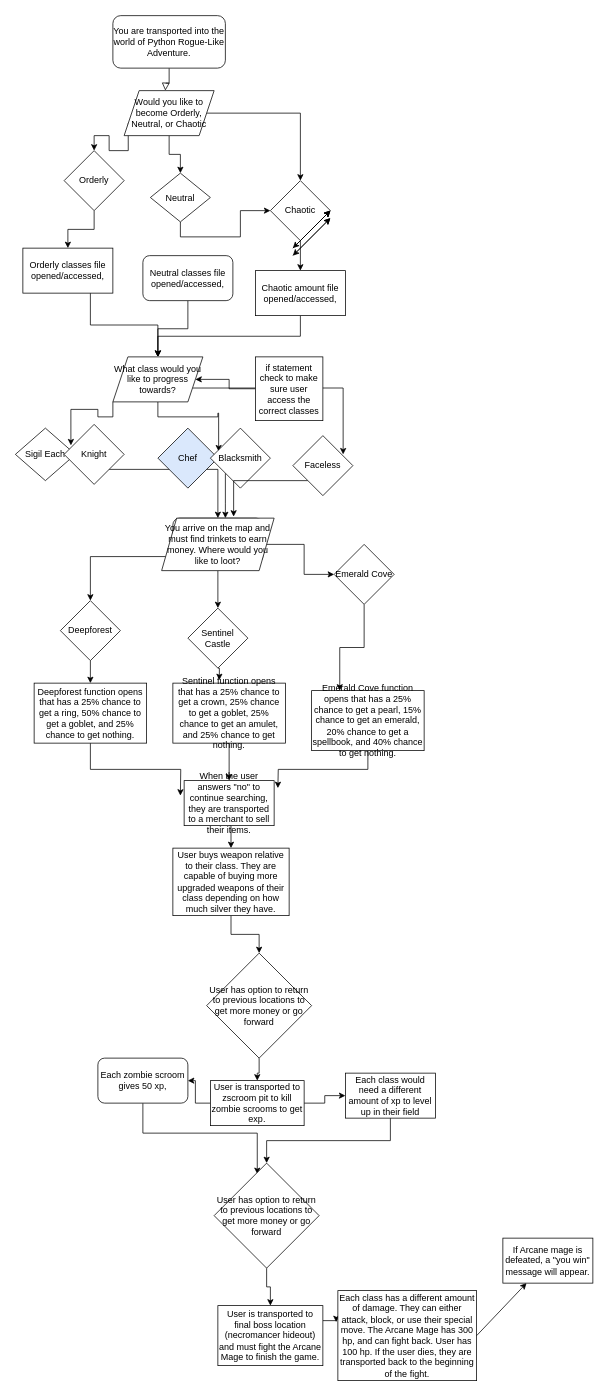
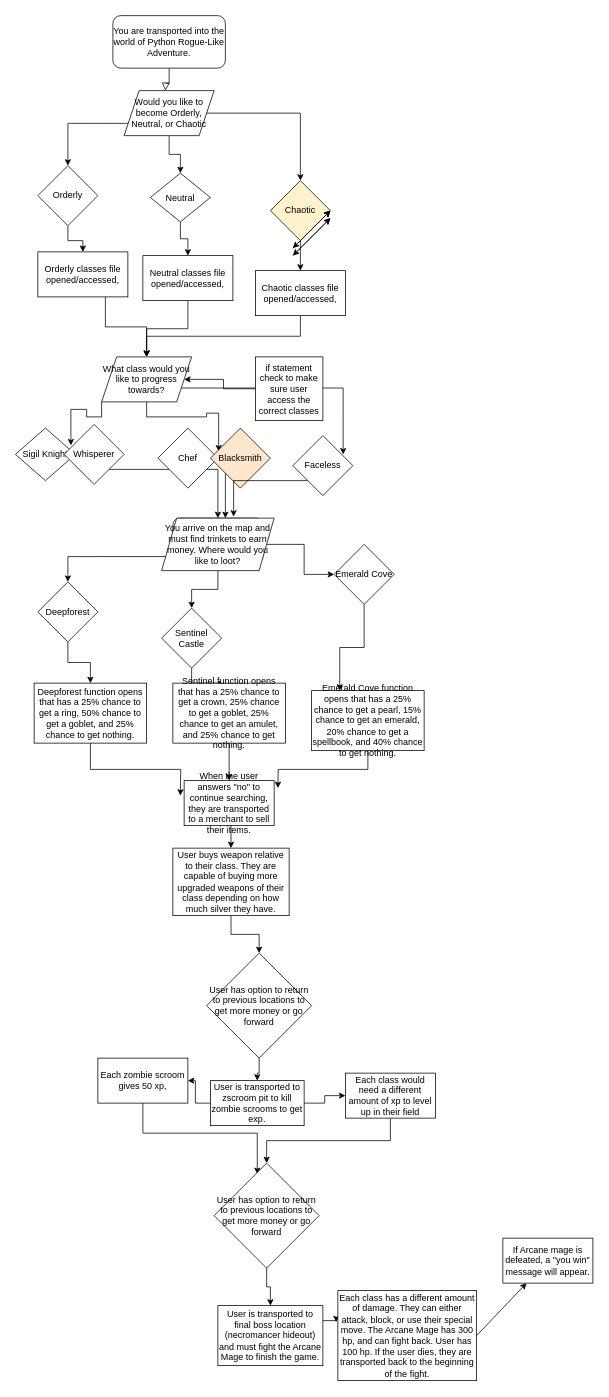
(94, 180) -> (68, 195)
(300, 210) -> (300, 210)
(240, 212) -> (188, 240)
(68, 270) -> (83, 274)
(188, 278) -> (188, 278)
(300, 293) -> (300, 293)
(158, 379) -> (147, 379)
(45, 454) -> (45, 454)
(94, 454) -> (94, 454)
(188, 458) -> (188, 458)
(240, 458) -> (240, 458)
(90, 630) -> (68, 612)
(218, 638) -> (192, 638)
(143, 1080) -> (143, 1080)
